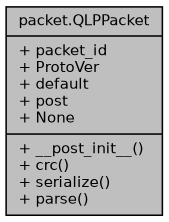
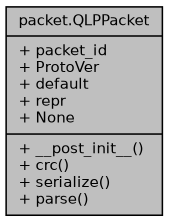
(44, 101) -> (42, 101)
